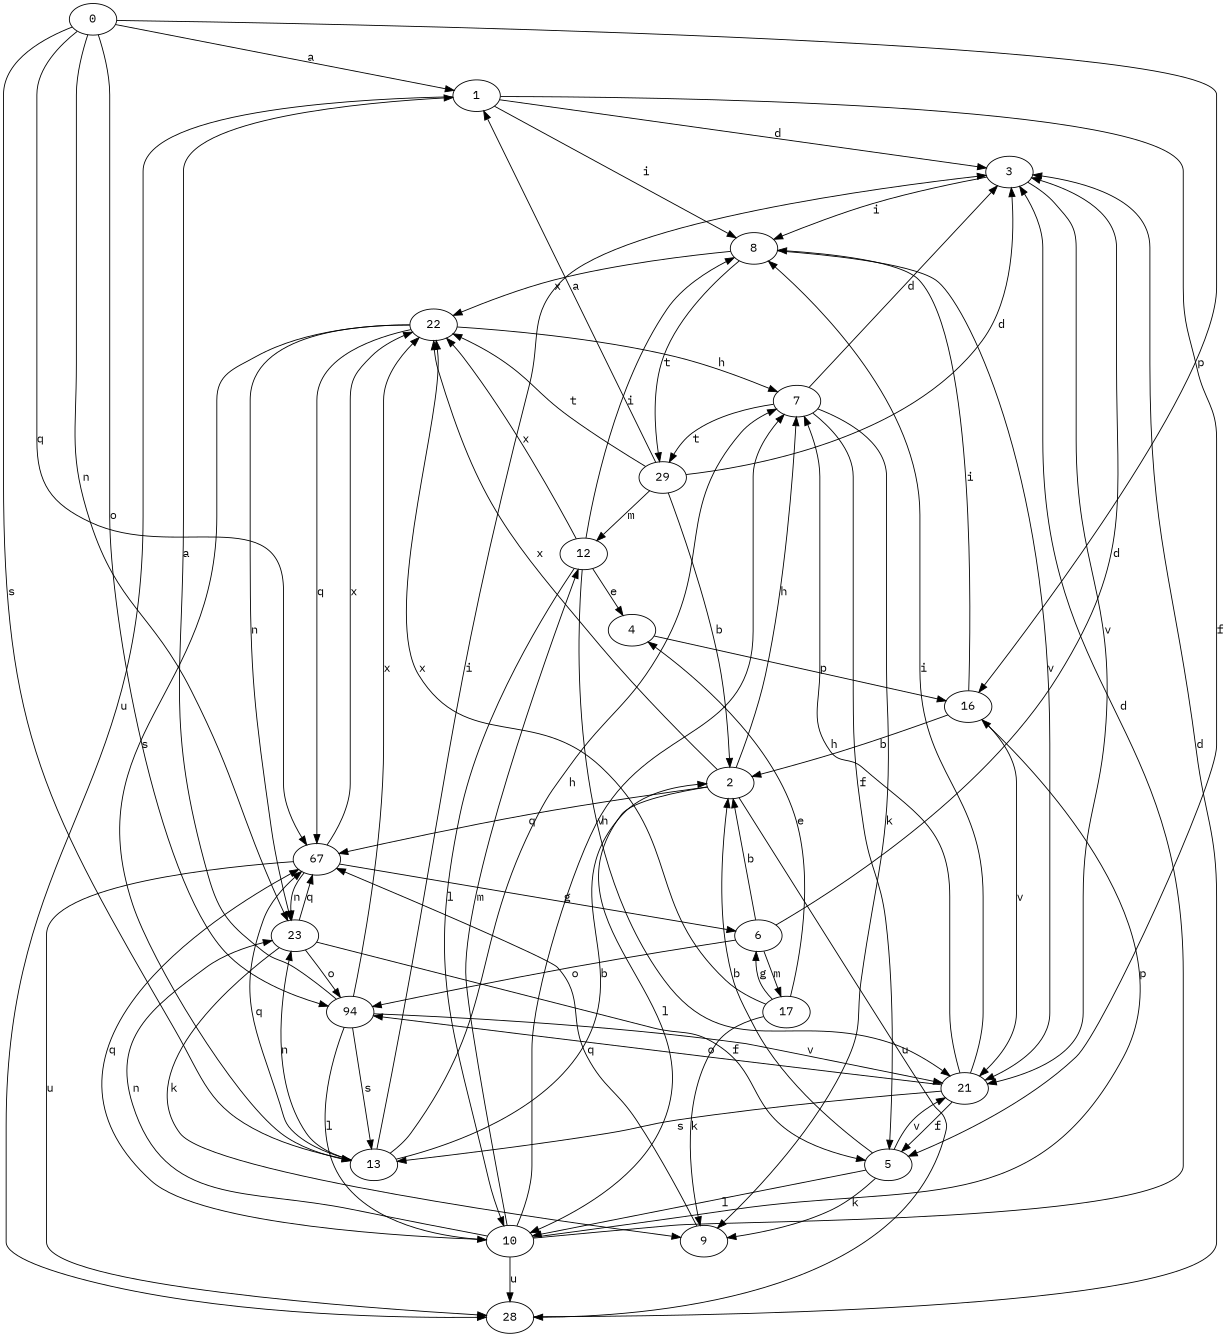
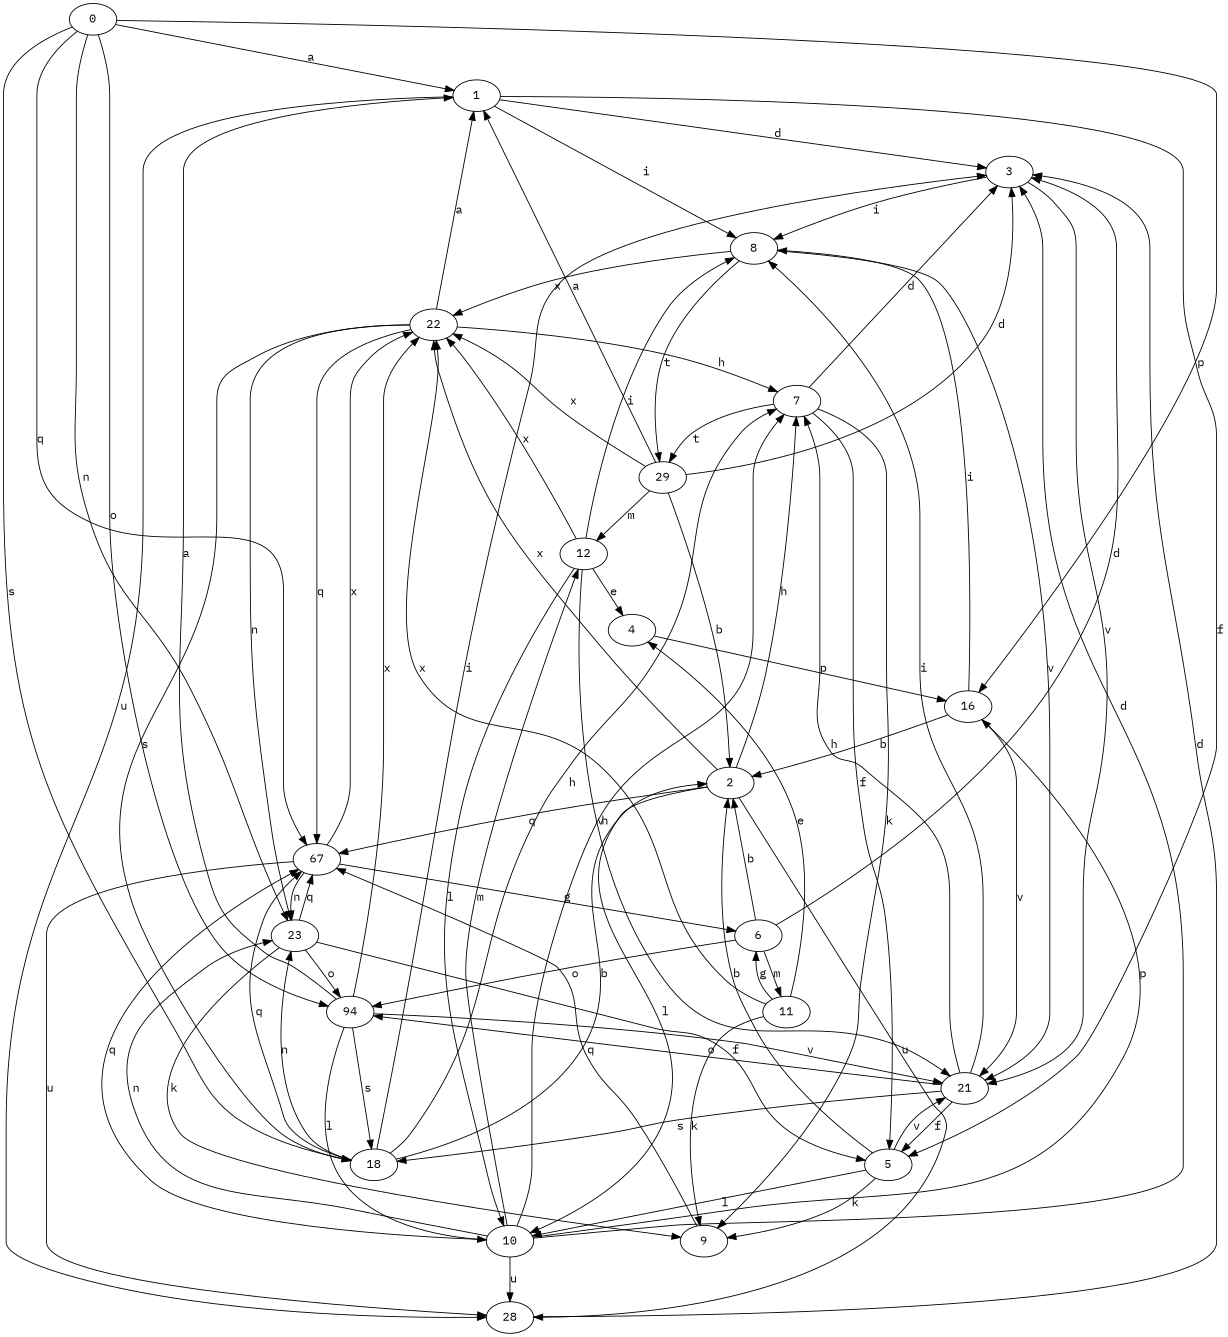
none -> (454, 215)
(574, 401) -> (574, 401)
(786, 1012) -> (786, 1012)
(374, 1165) -> (374, 1165)
